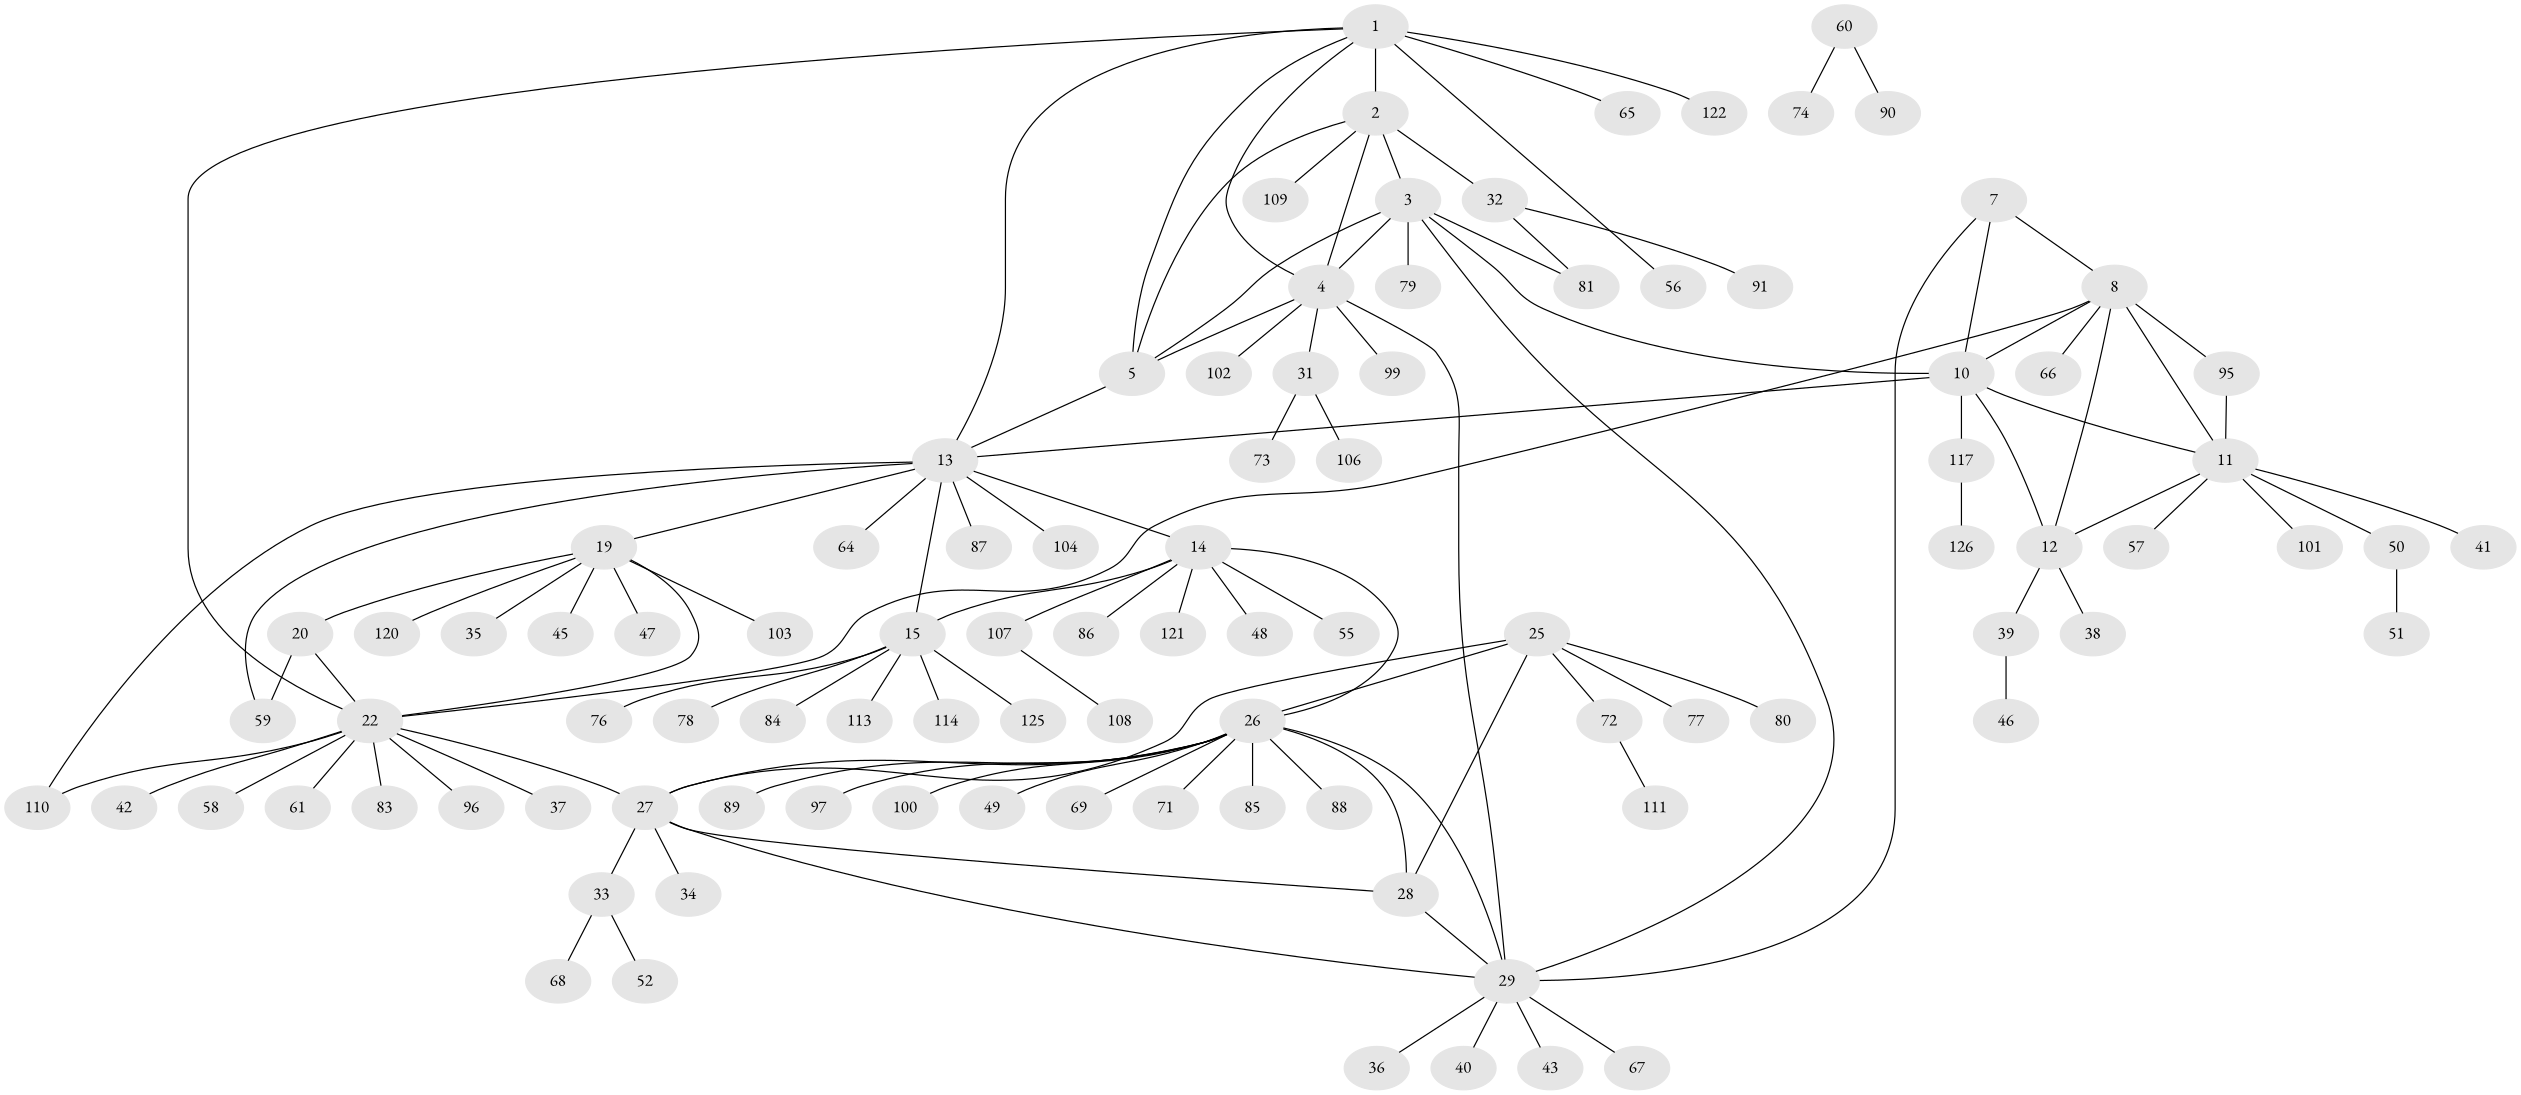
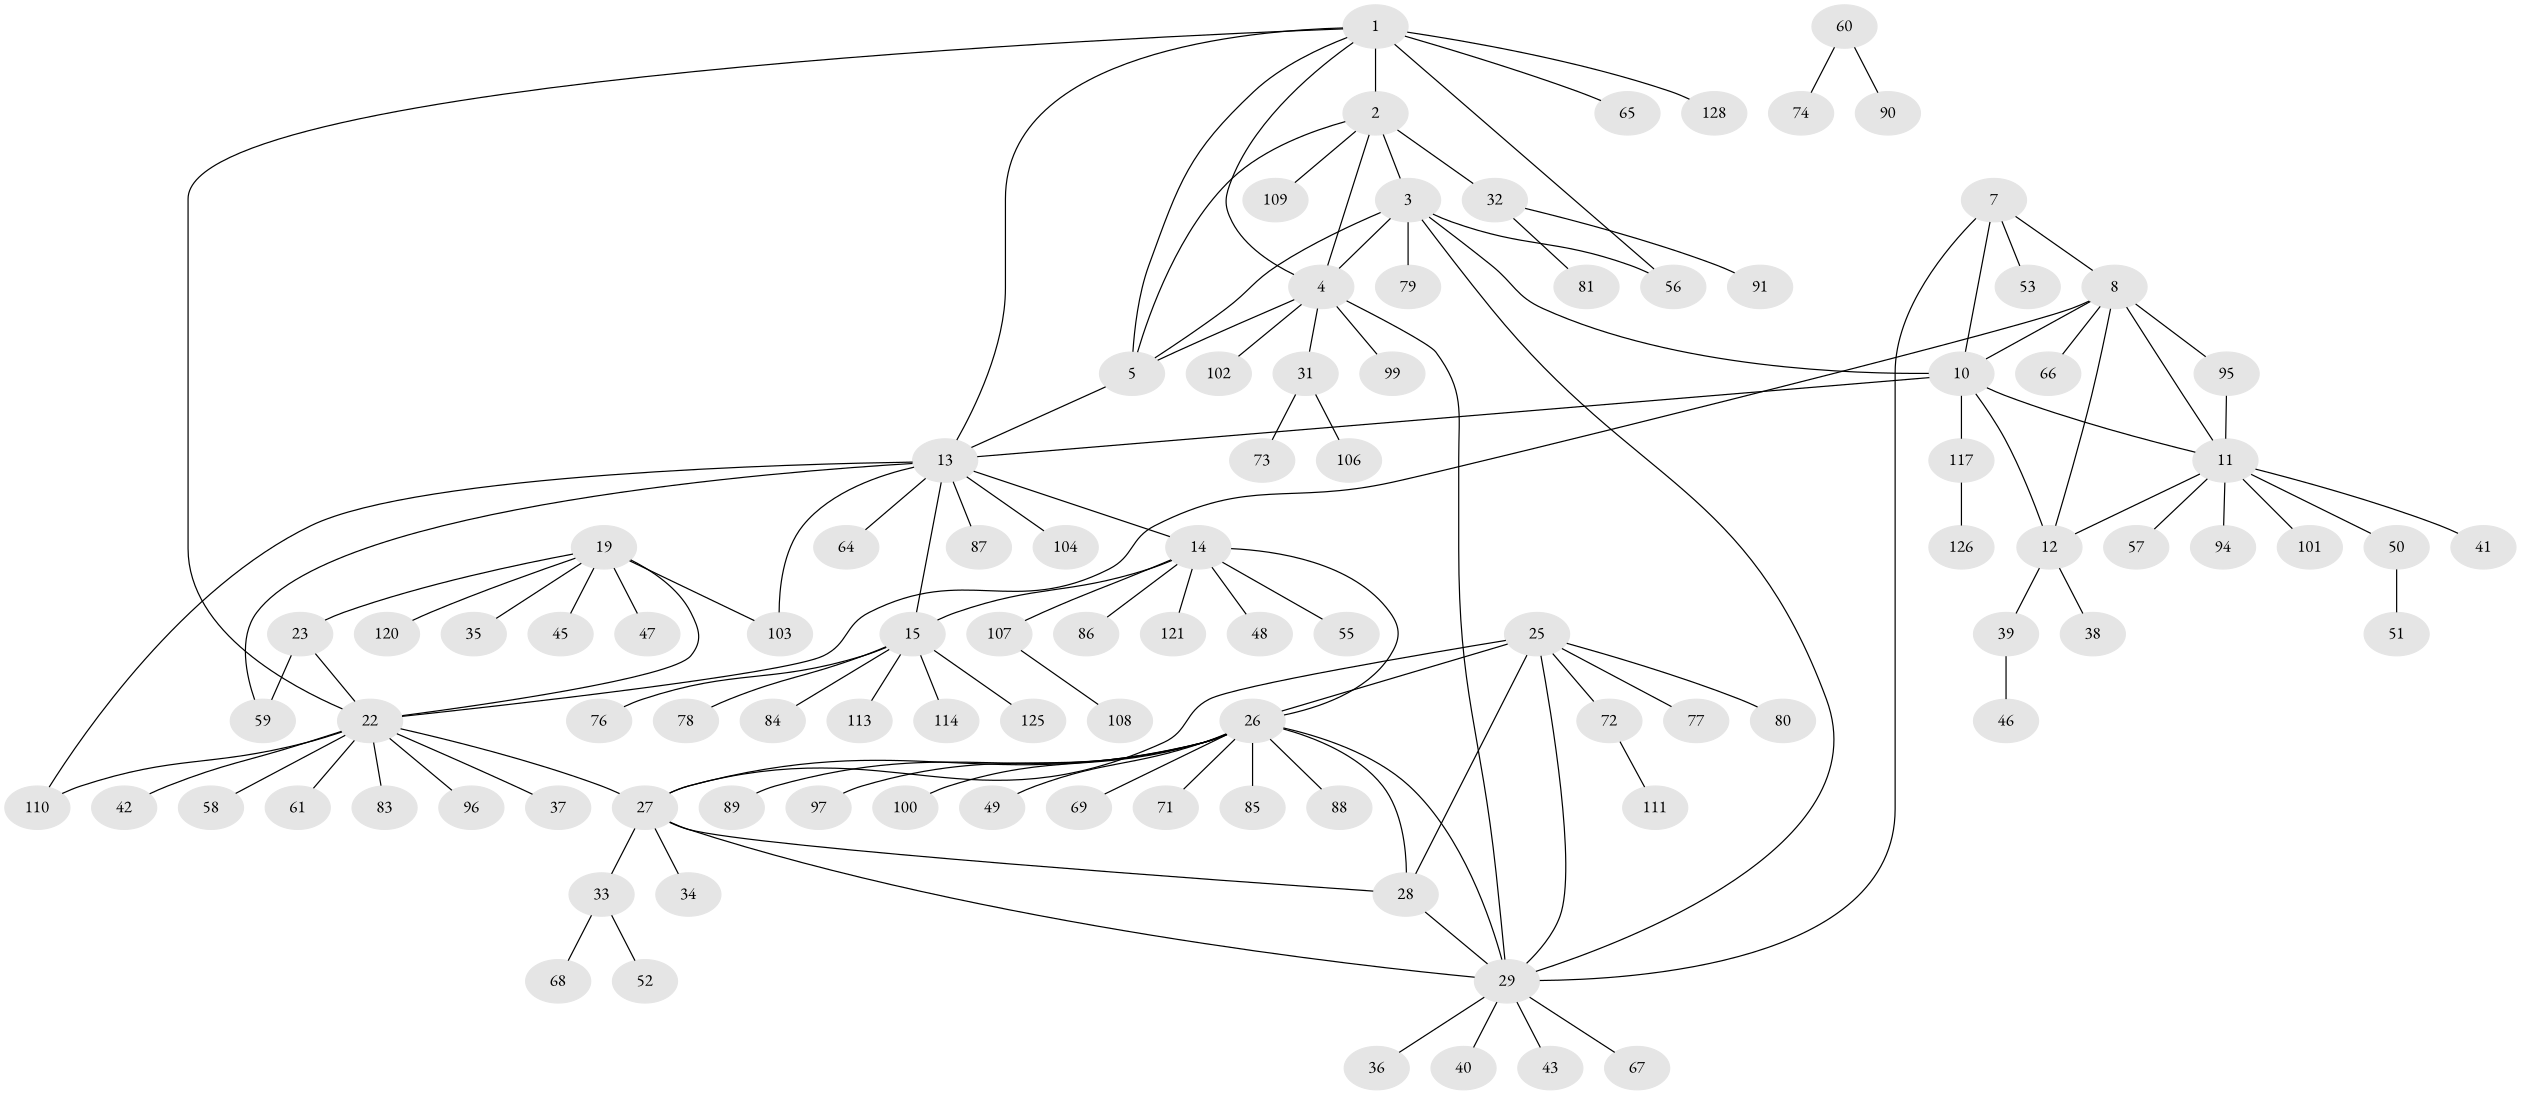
(1714, 113) -> (1714, 113)
(1497, 244) -> (1524, 241)
none -> (2028, 287)
(775, 504) -> (815, 513)
none -> (2223, 547)
(300, 634) -> (300, 634)
none -> (1563, 815)
